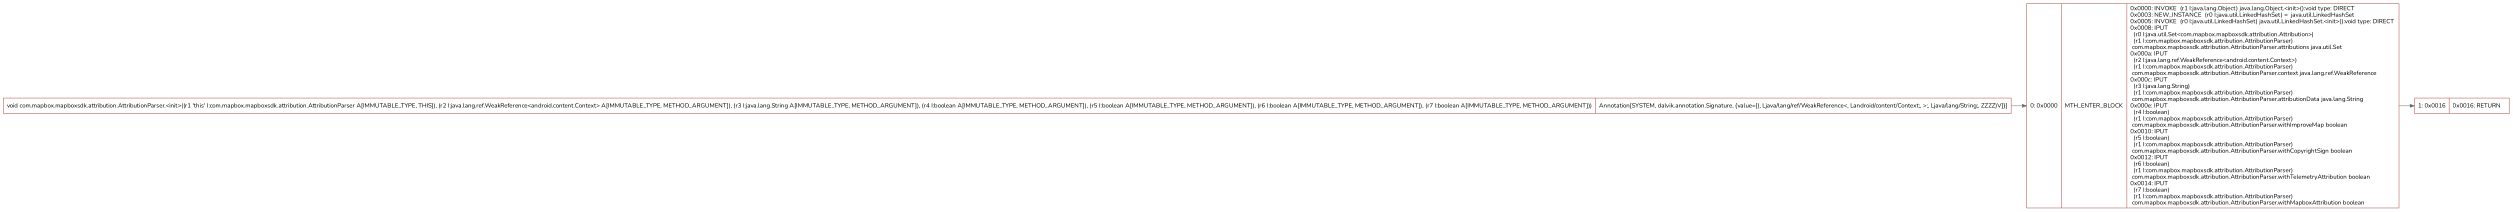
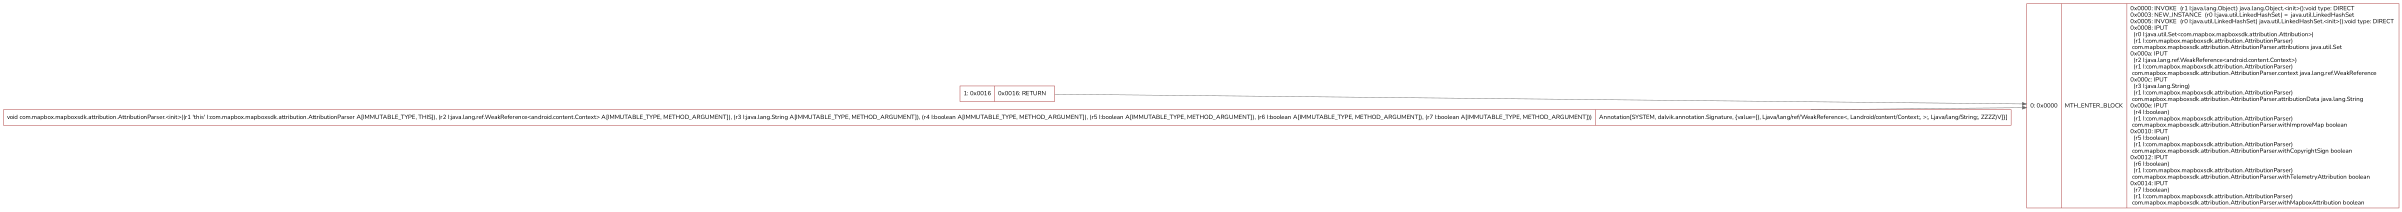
(2405, 106) -> (1538, 99)
